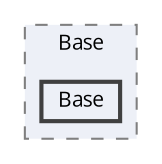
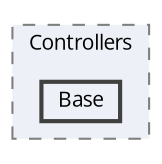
(81, 45) -> (81, 45)
